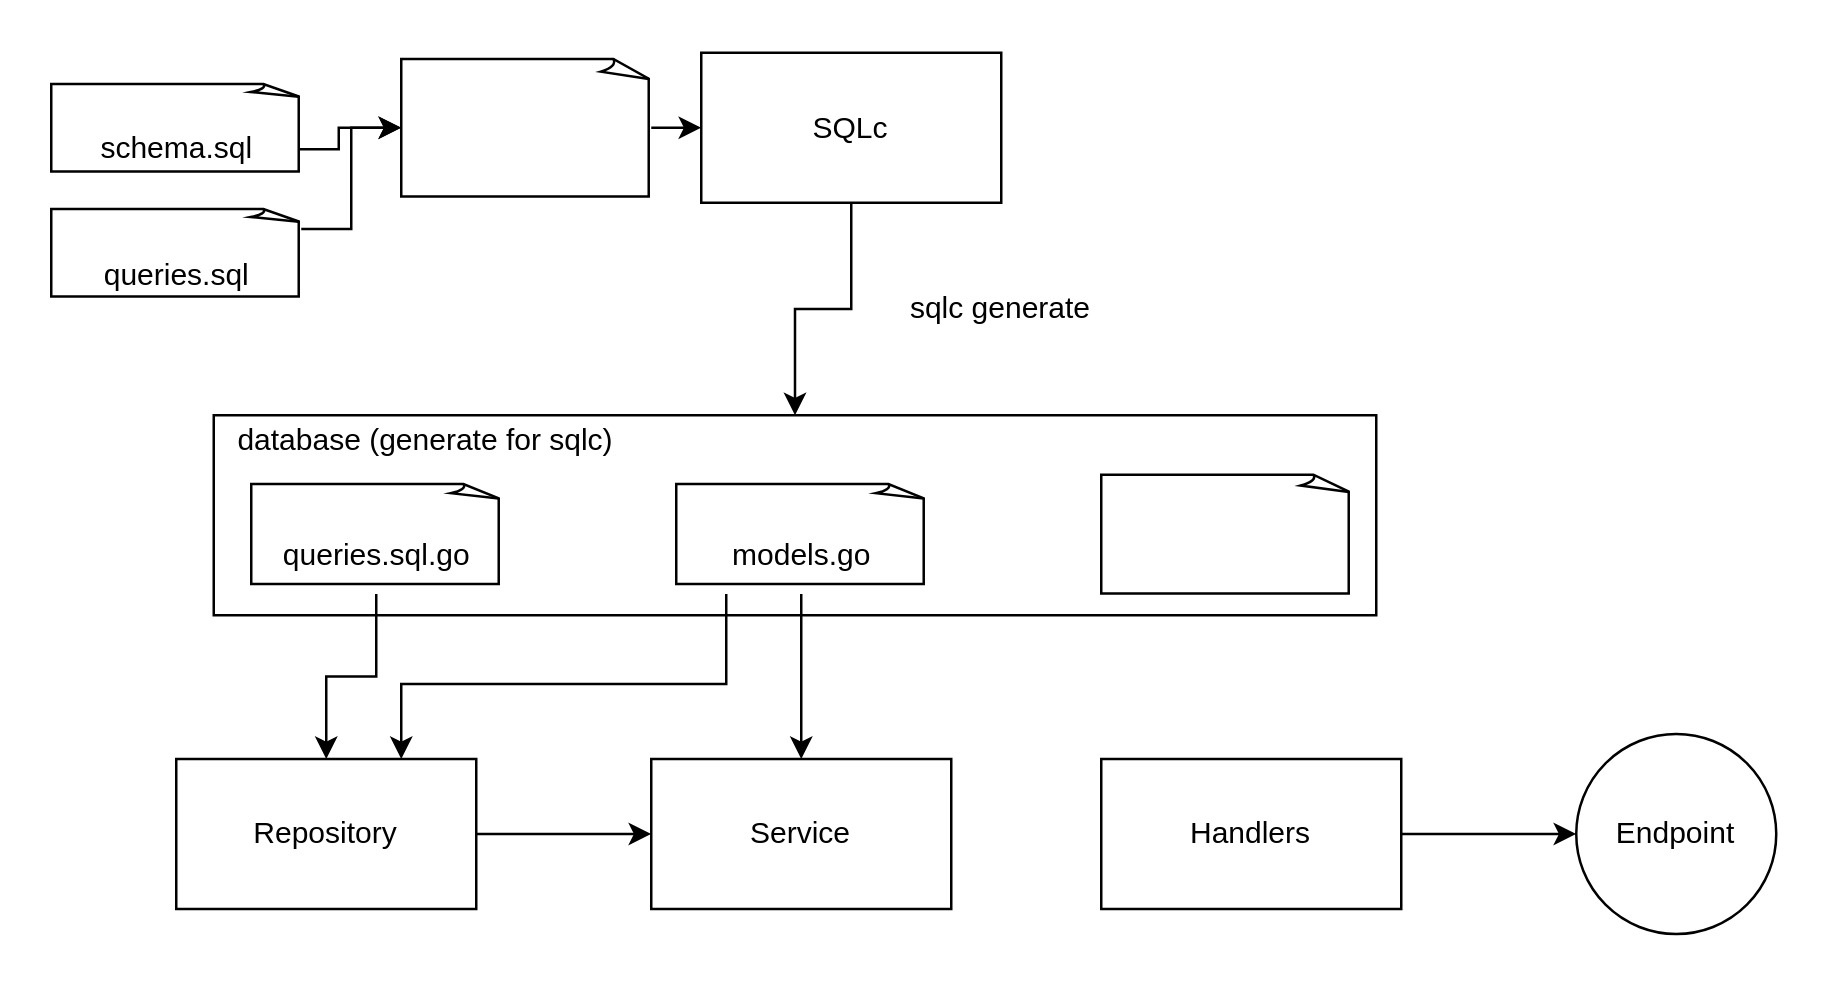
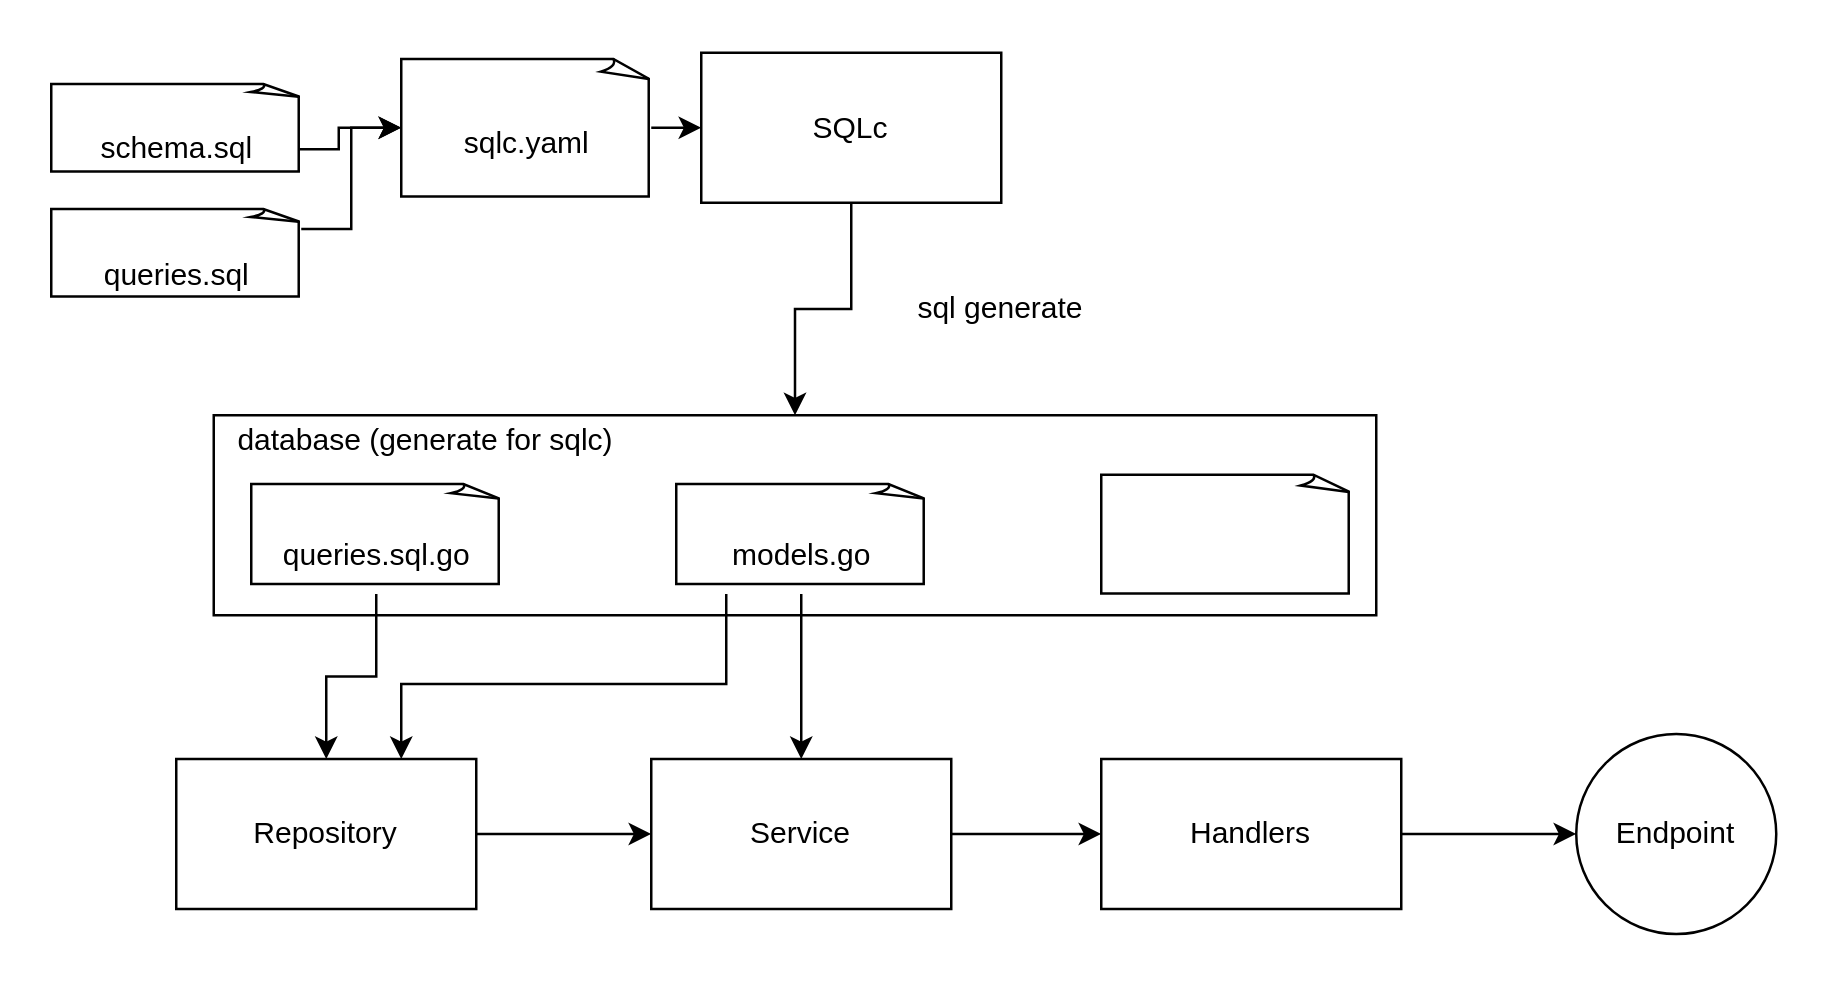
none -> (526, 144)
(1001, 309) -> (1001, 309)
none -> (1018, 834)
